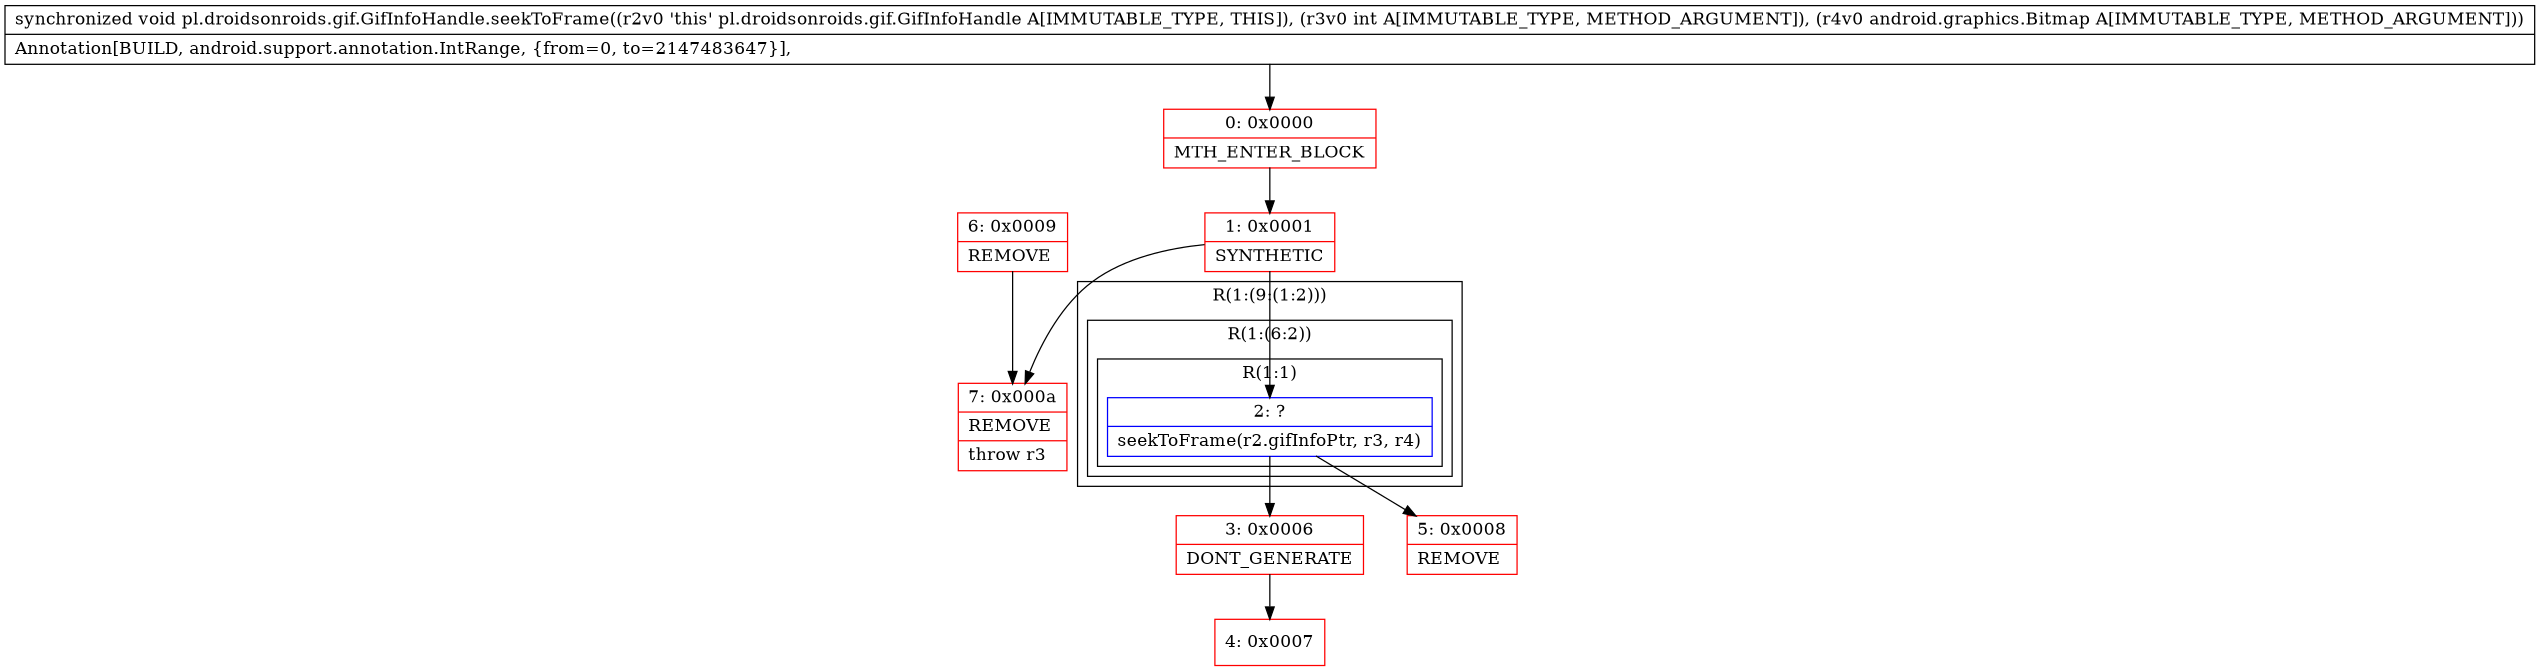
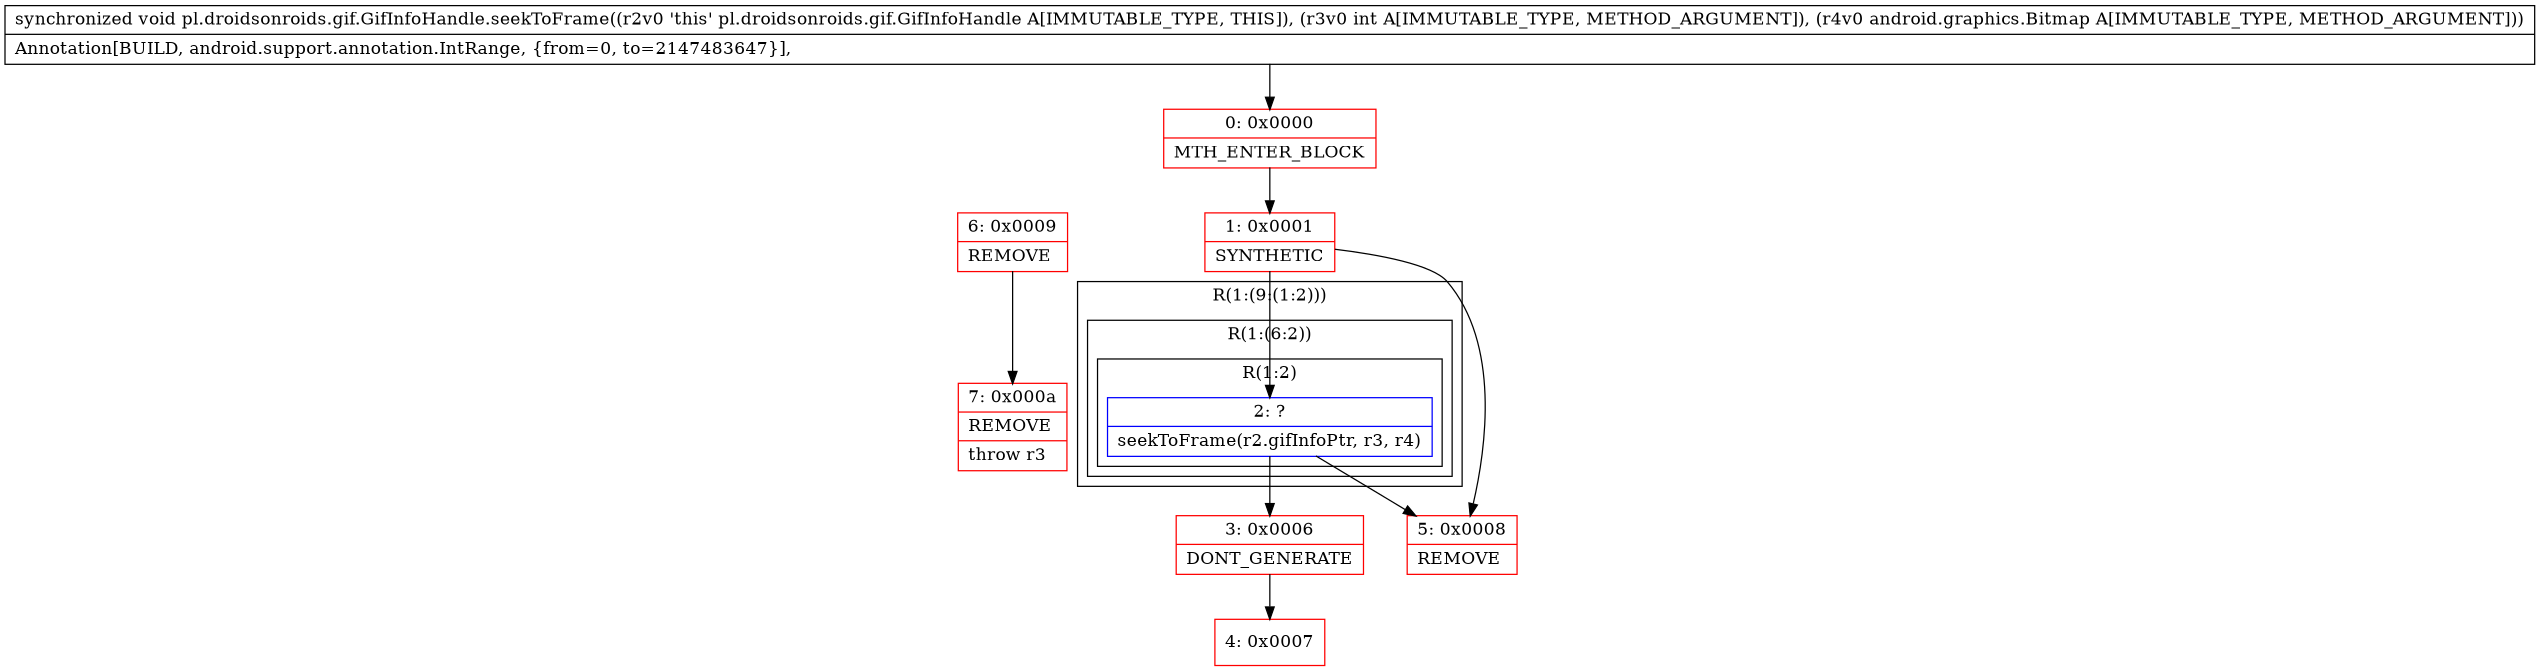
(1106, 273) -> (1474, 331)
(1270, 373) -> (1270, 373)
